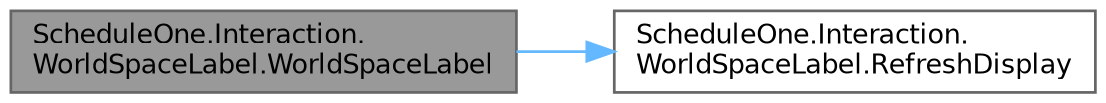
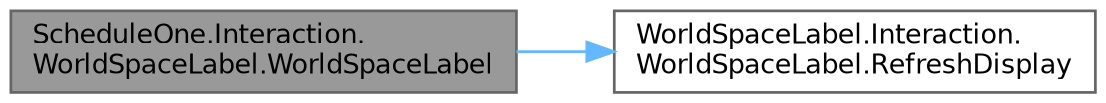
(855, 52) -> (855, 52)
